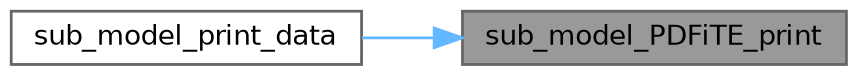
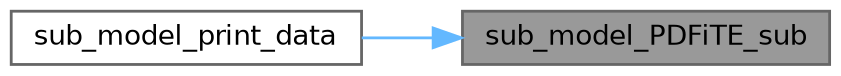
(654, 38) -> (646, 38)
